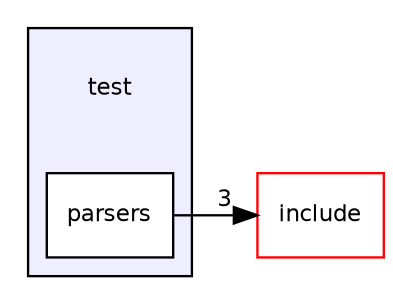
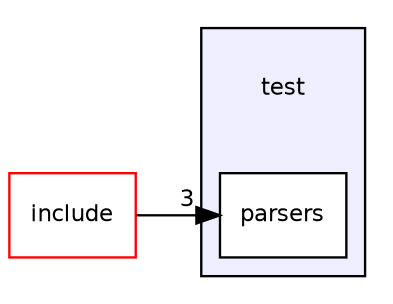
(207, 215) -> (166, 215)
